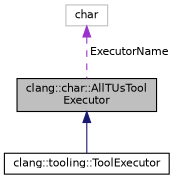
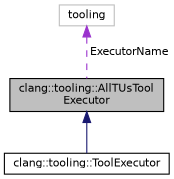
(87, 15) -> (87, 15)
(87, 95) -> (87, 95)
